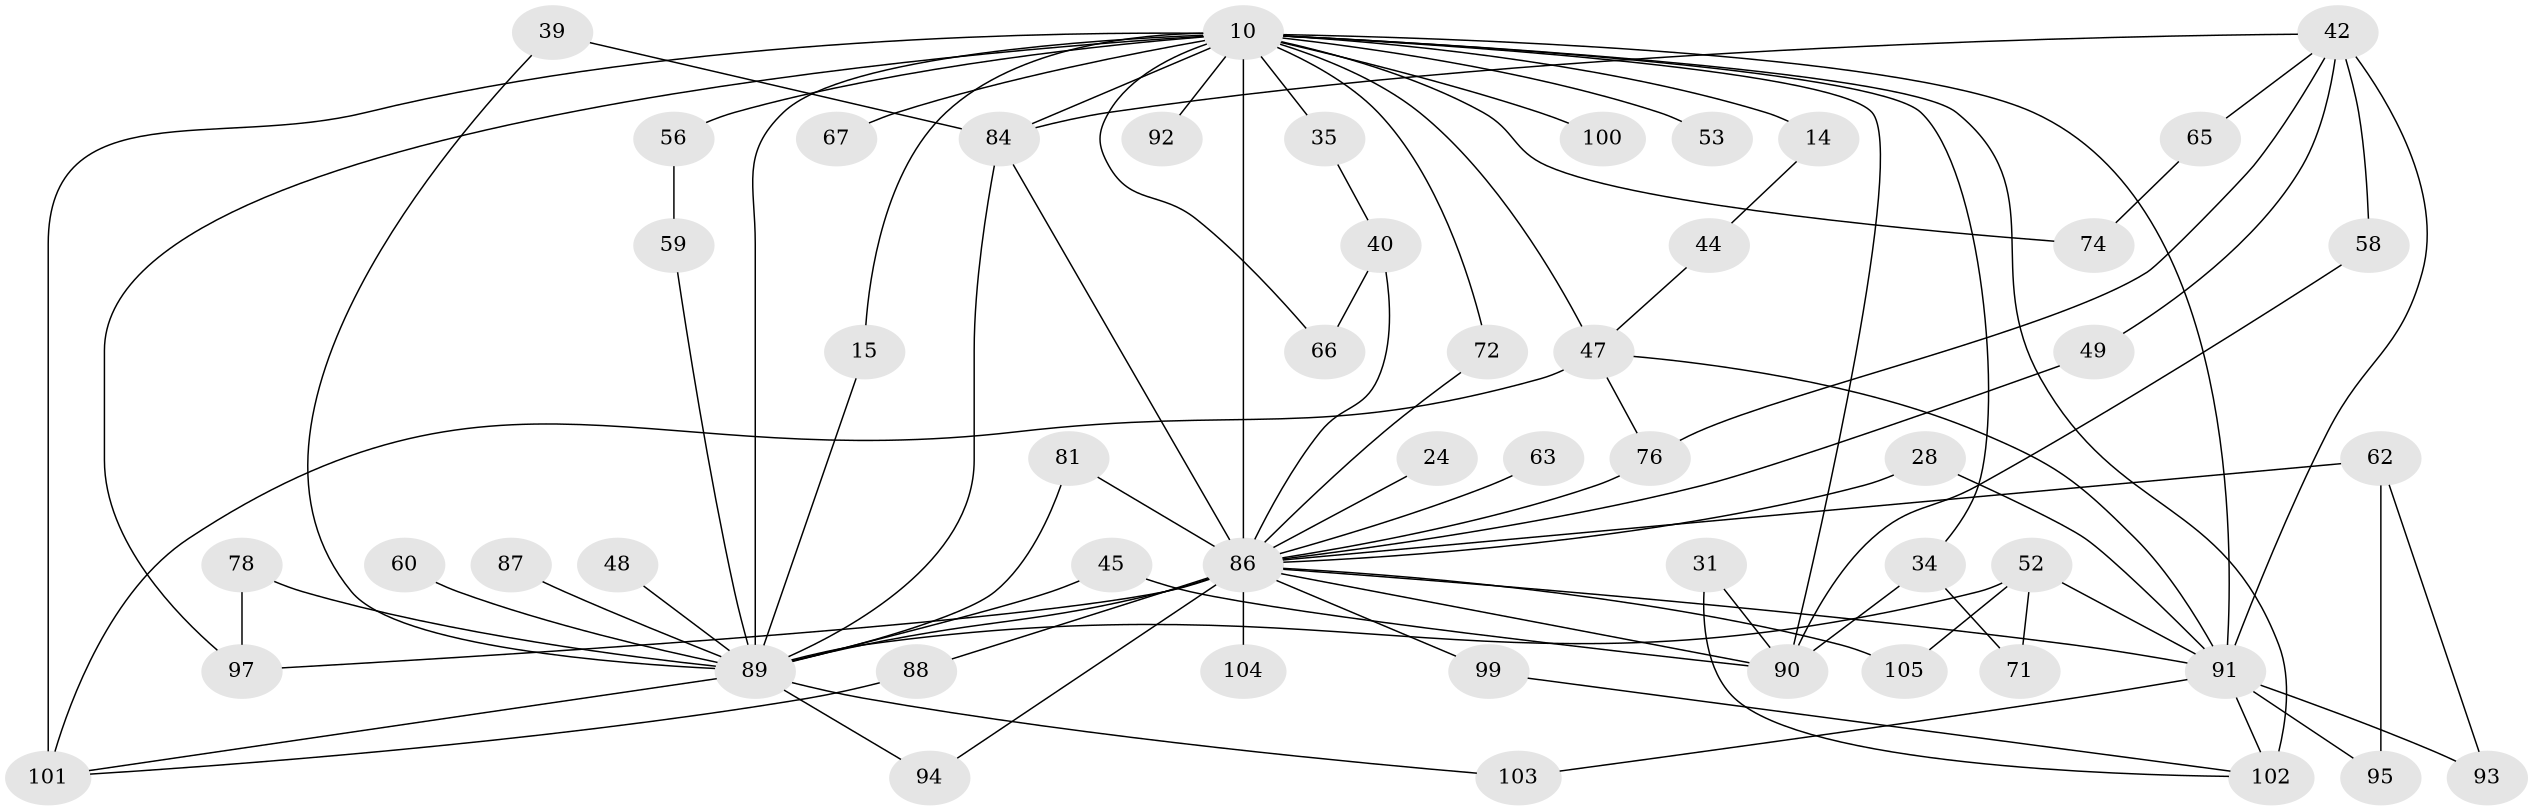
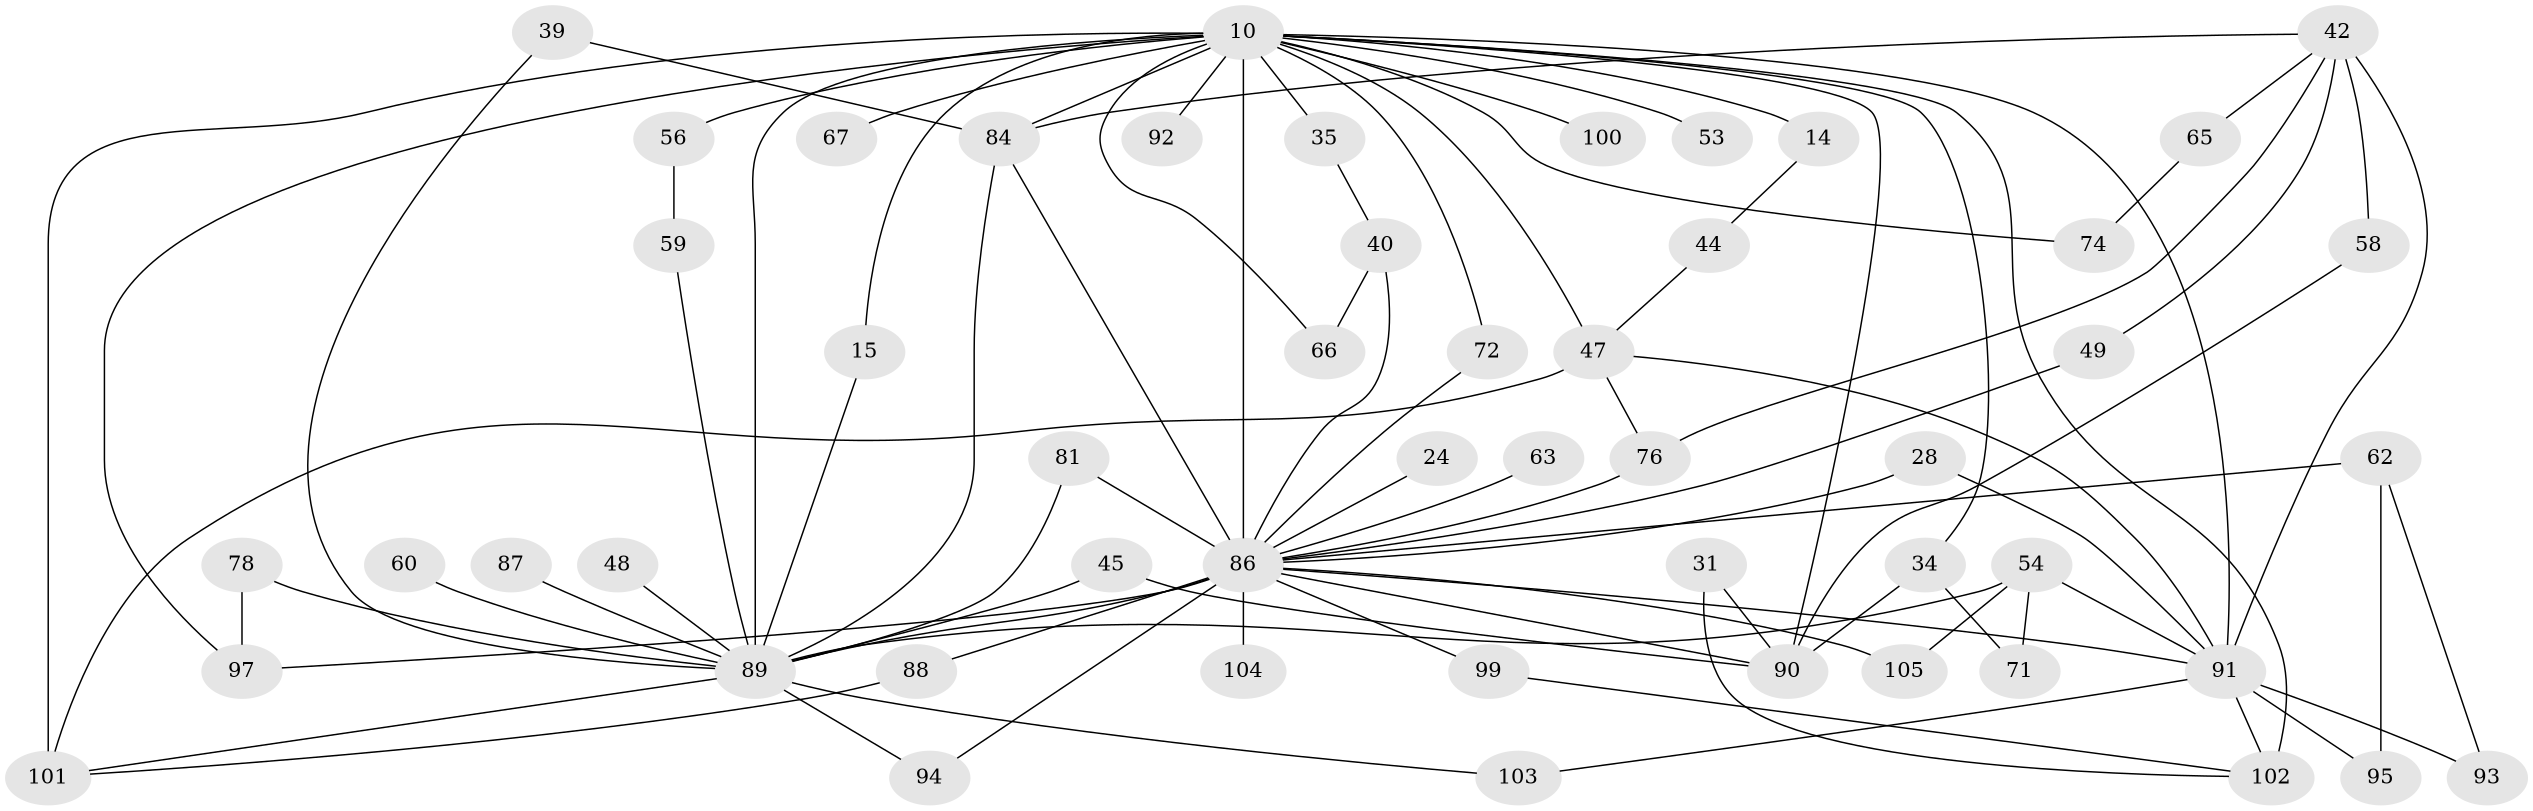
(2032, 565) -> (2032, 565)
